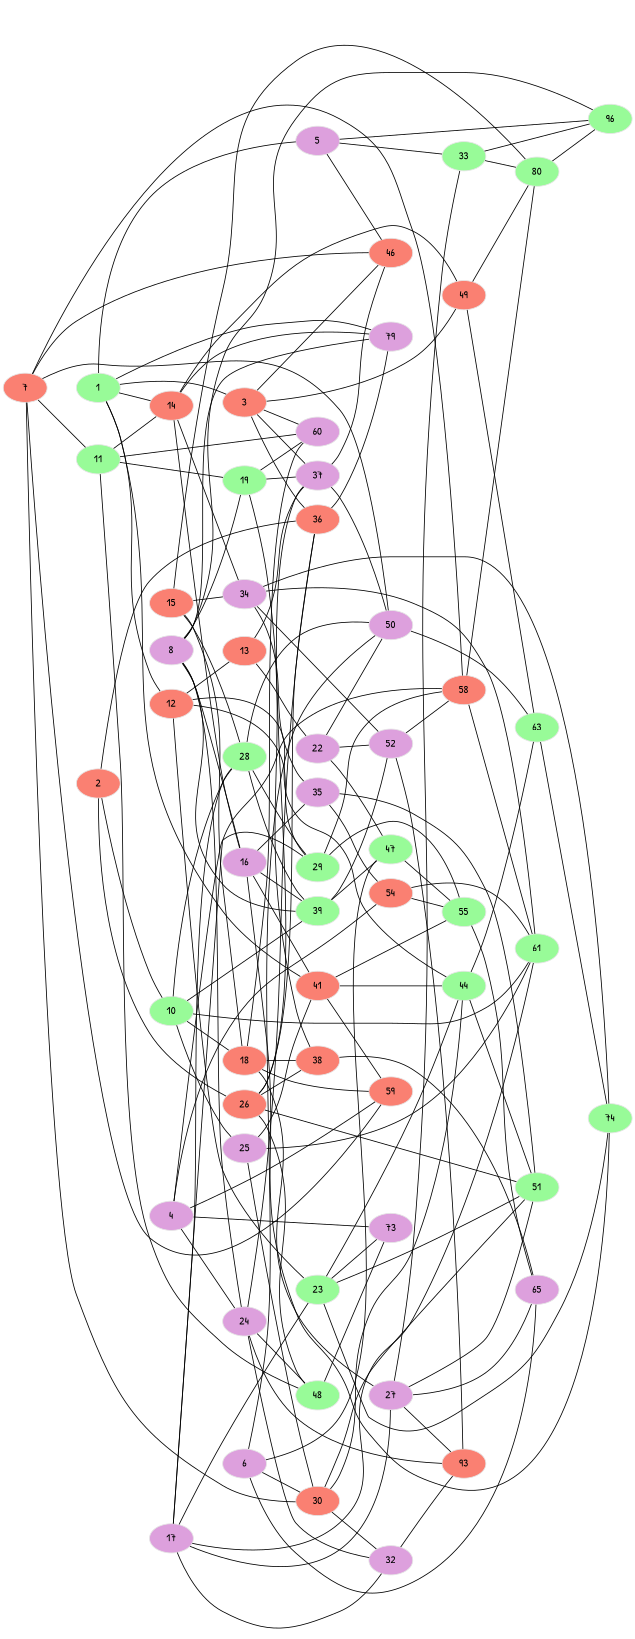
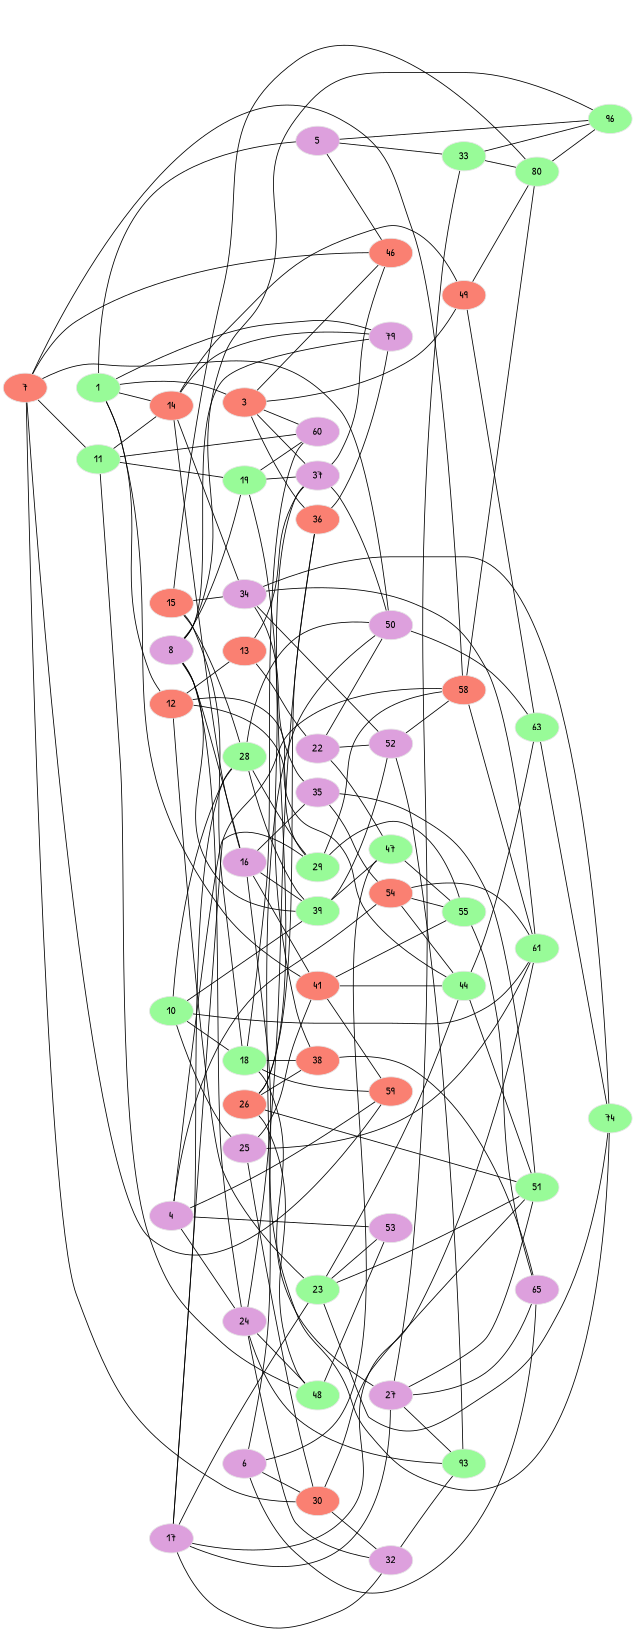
(98, 783) -> none
(245, 1061) -> (245, 1061)
(391, 1228) -> (391, 1228)
(406, 1263) -> (435, 949)
(464, 1464) -> (464, 1464)
